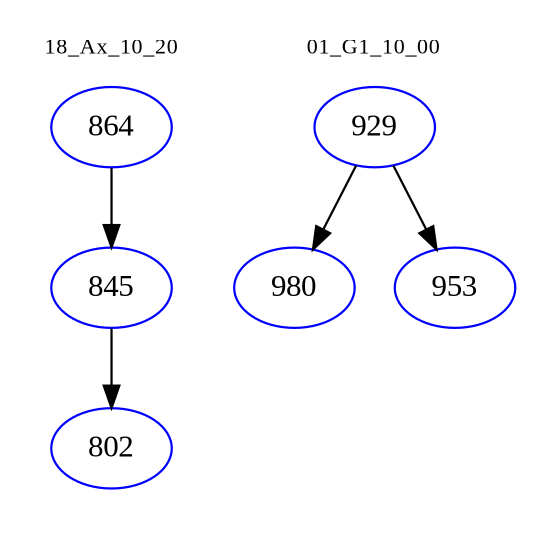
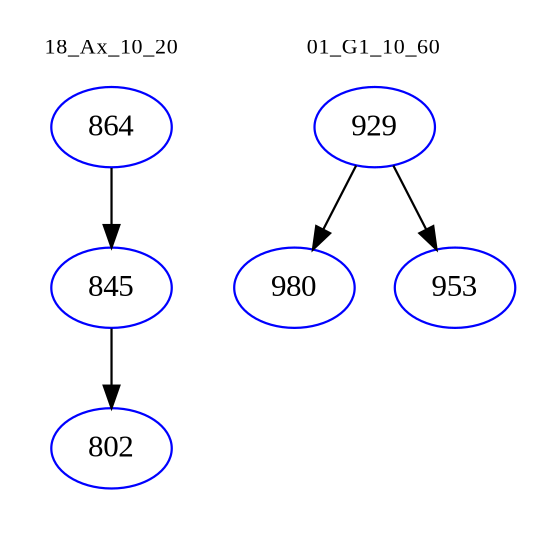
(375, 48) -> (375, 48)
